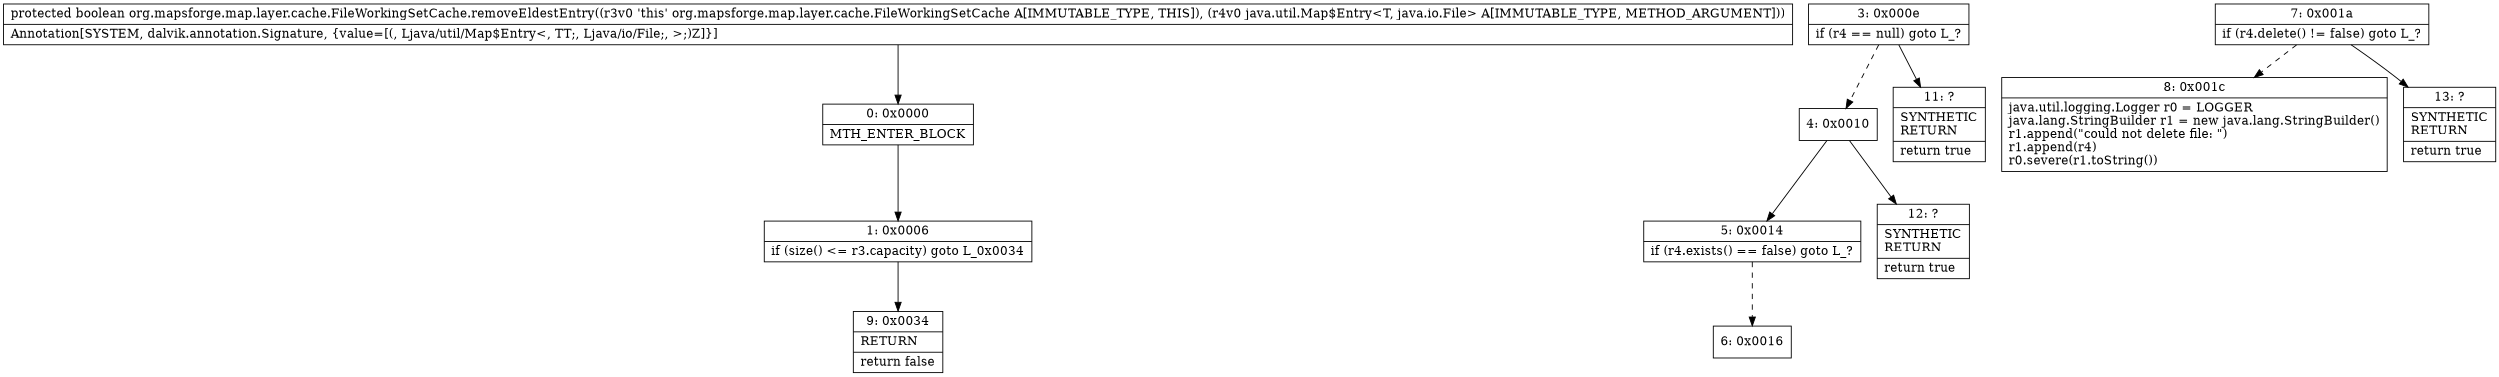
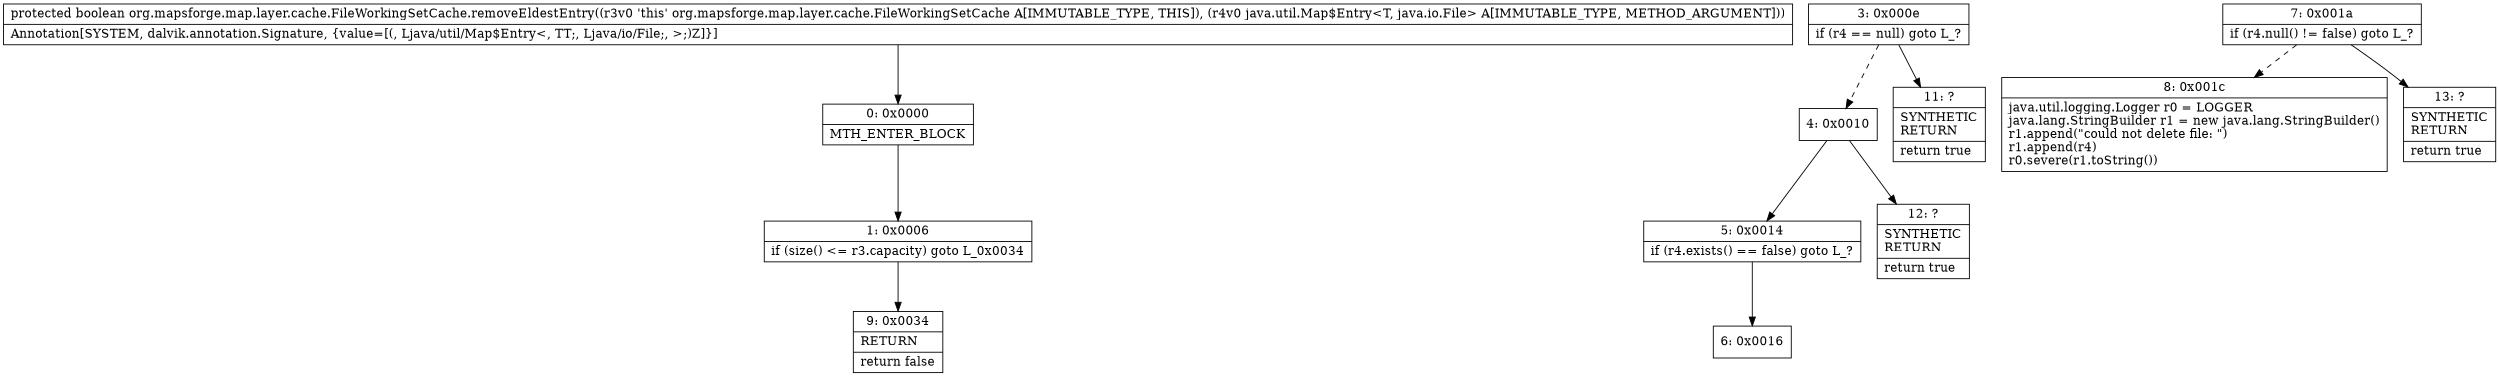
(2322, 34) -> (2322, 34)
(1752, 289) -> (1752, 289)
